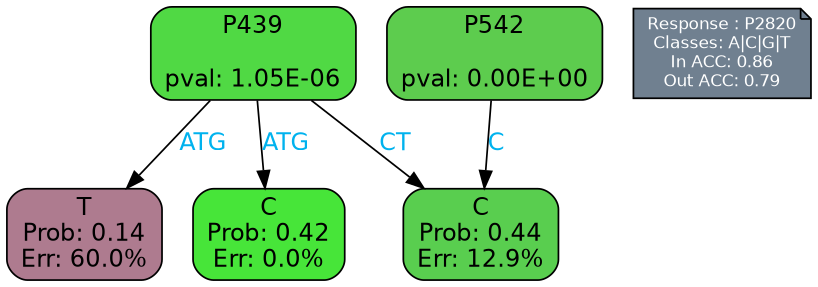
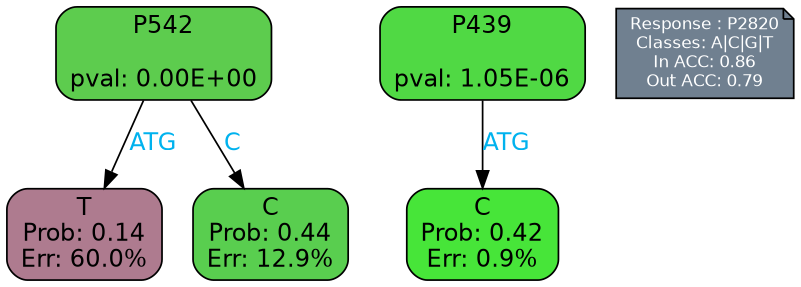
(175, 138) -> (128, 136)
(361, 139) -> none
(269, 234) -> (483, 234)
